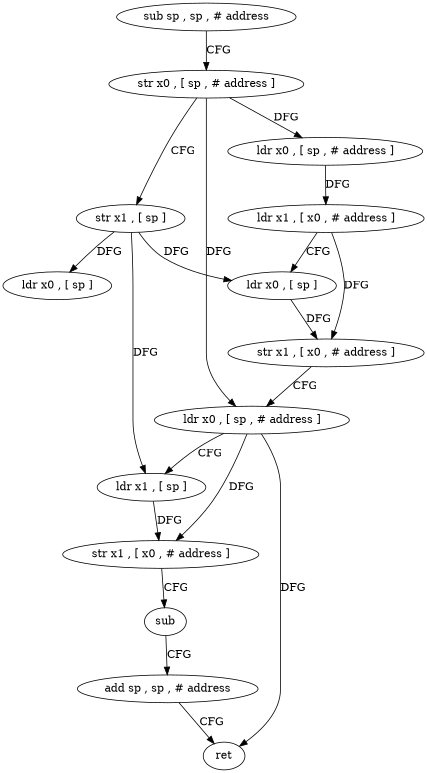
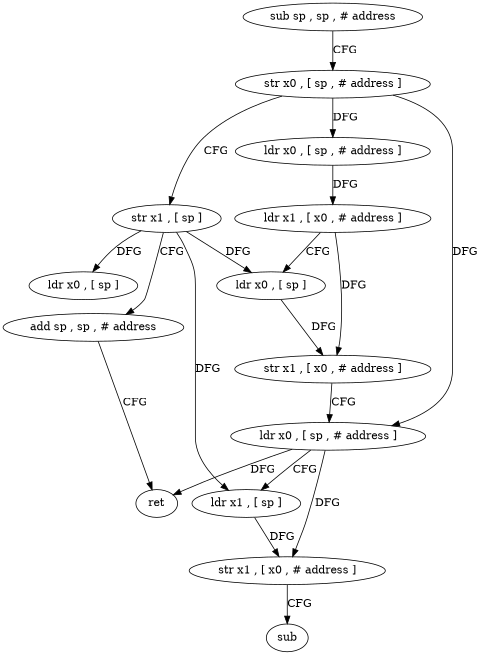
(166, 651) -> (152, 274)
